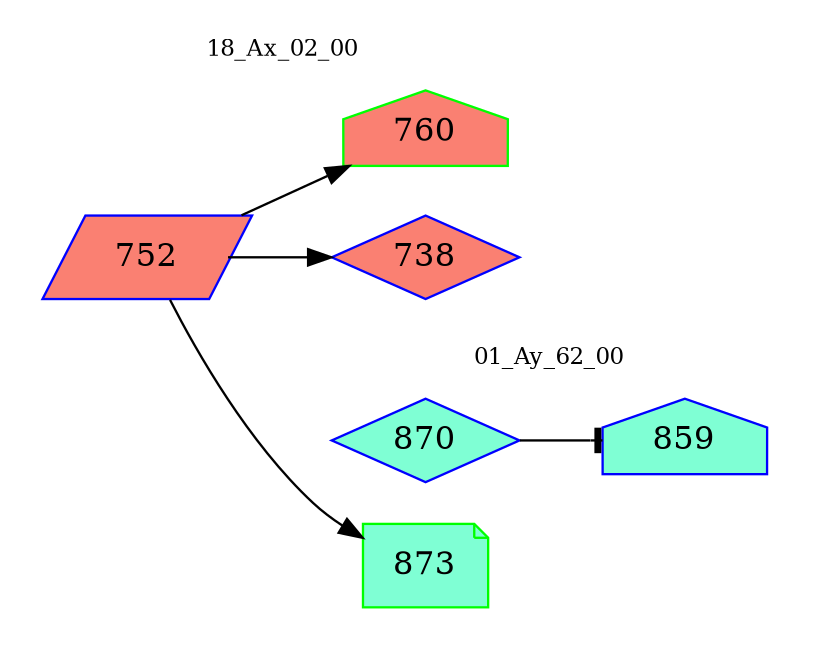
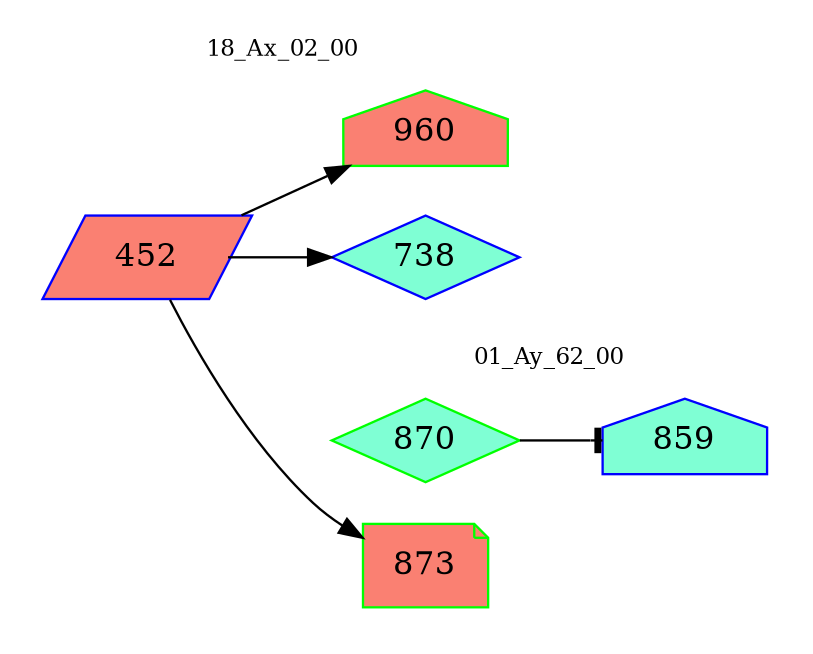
(426, 132) -> (426, 132)
(147, 257) -> (147, 257)
(426, 257) -> (426, 257)
(426, 440) -> (426, 440)
(426, 566) -> (426, 566)
